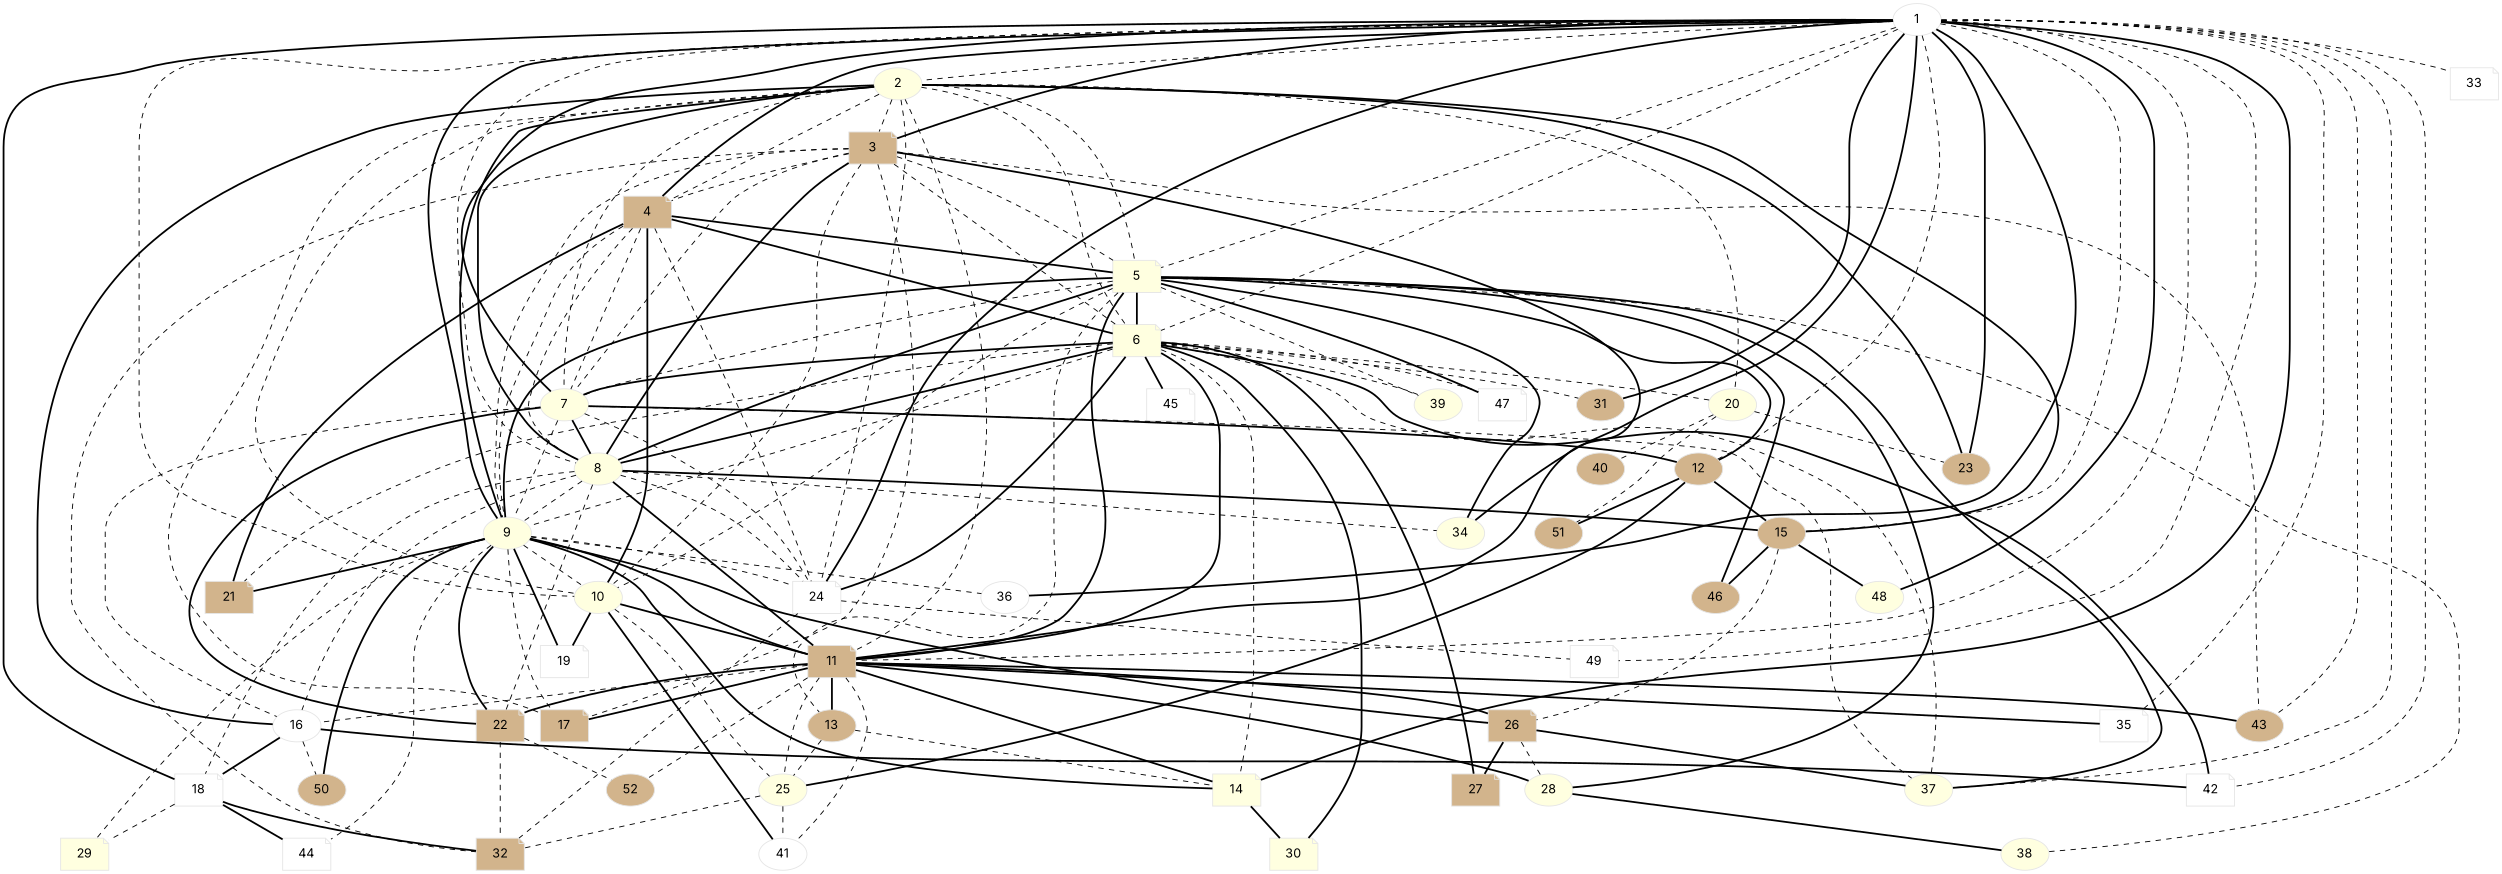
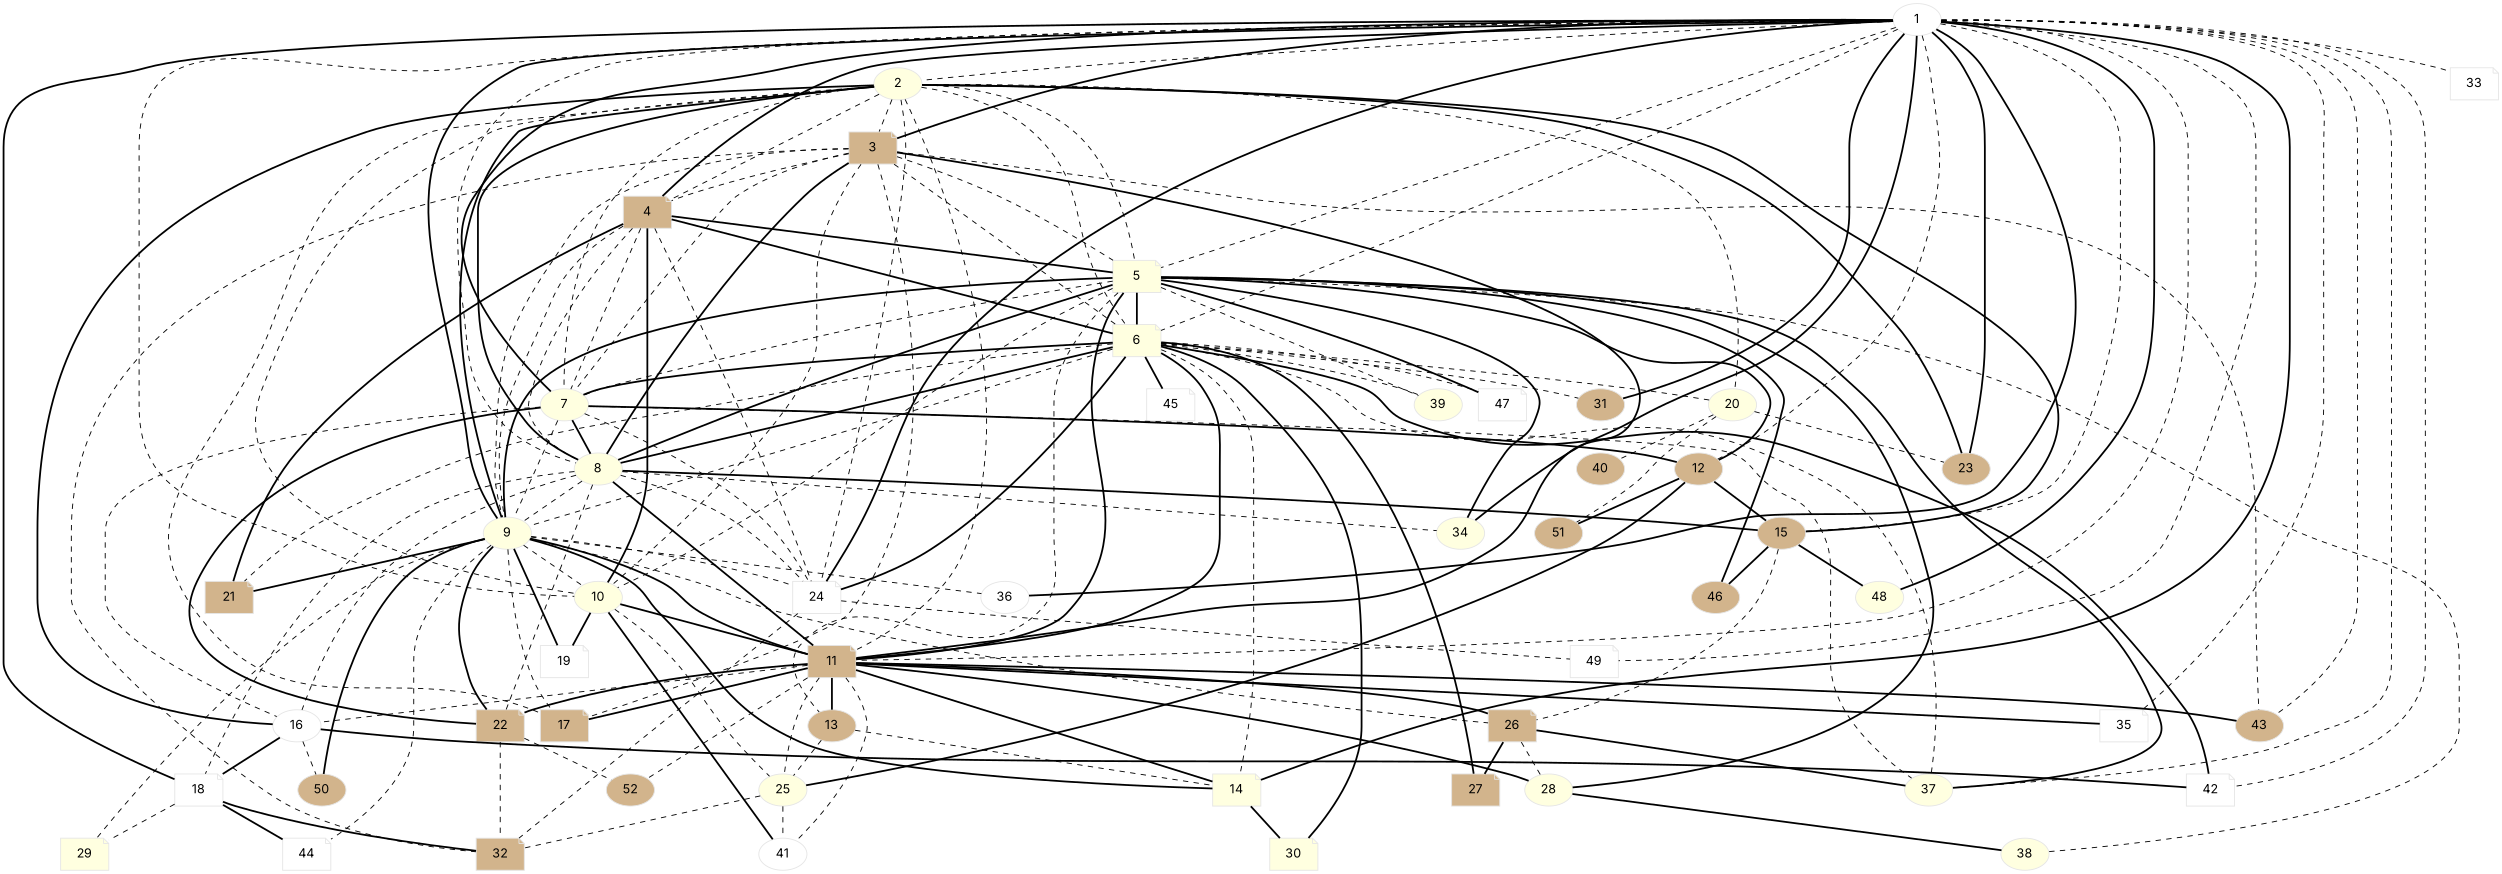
(907, 641) -> (907, 641)
